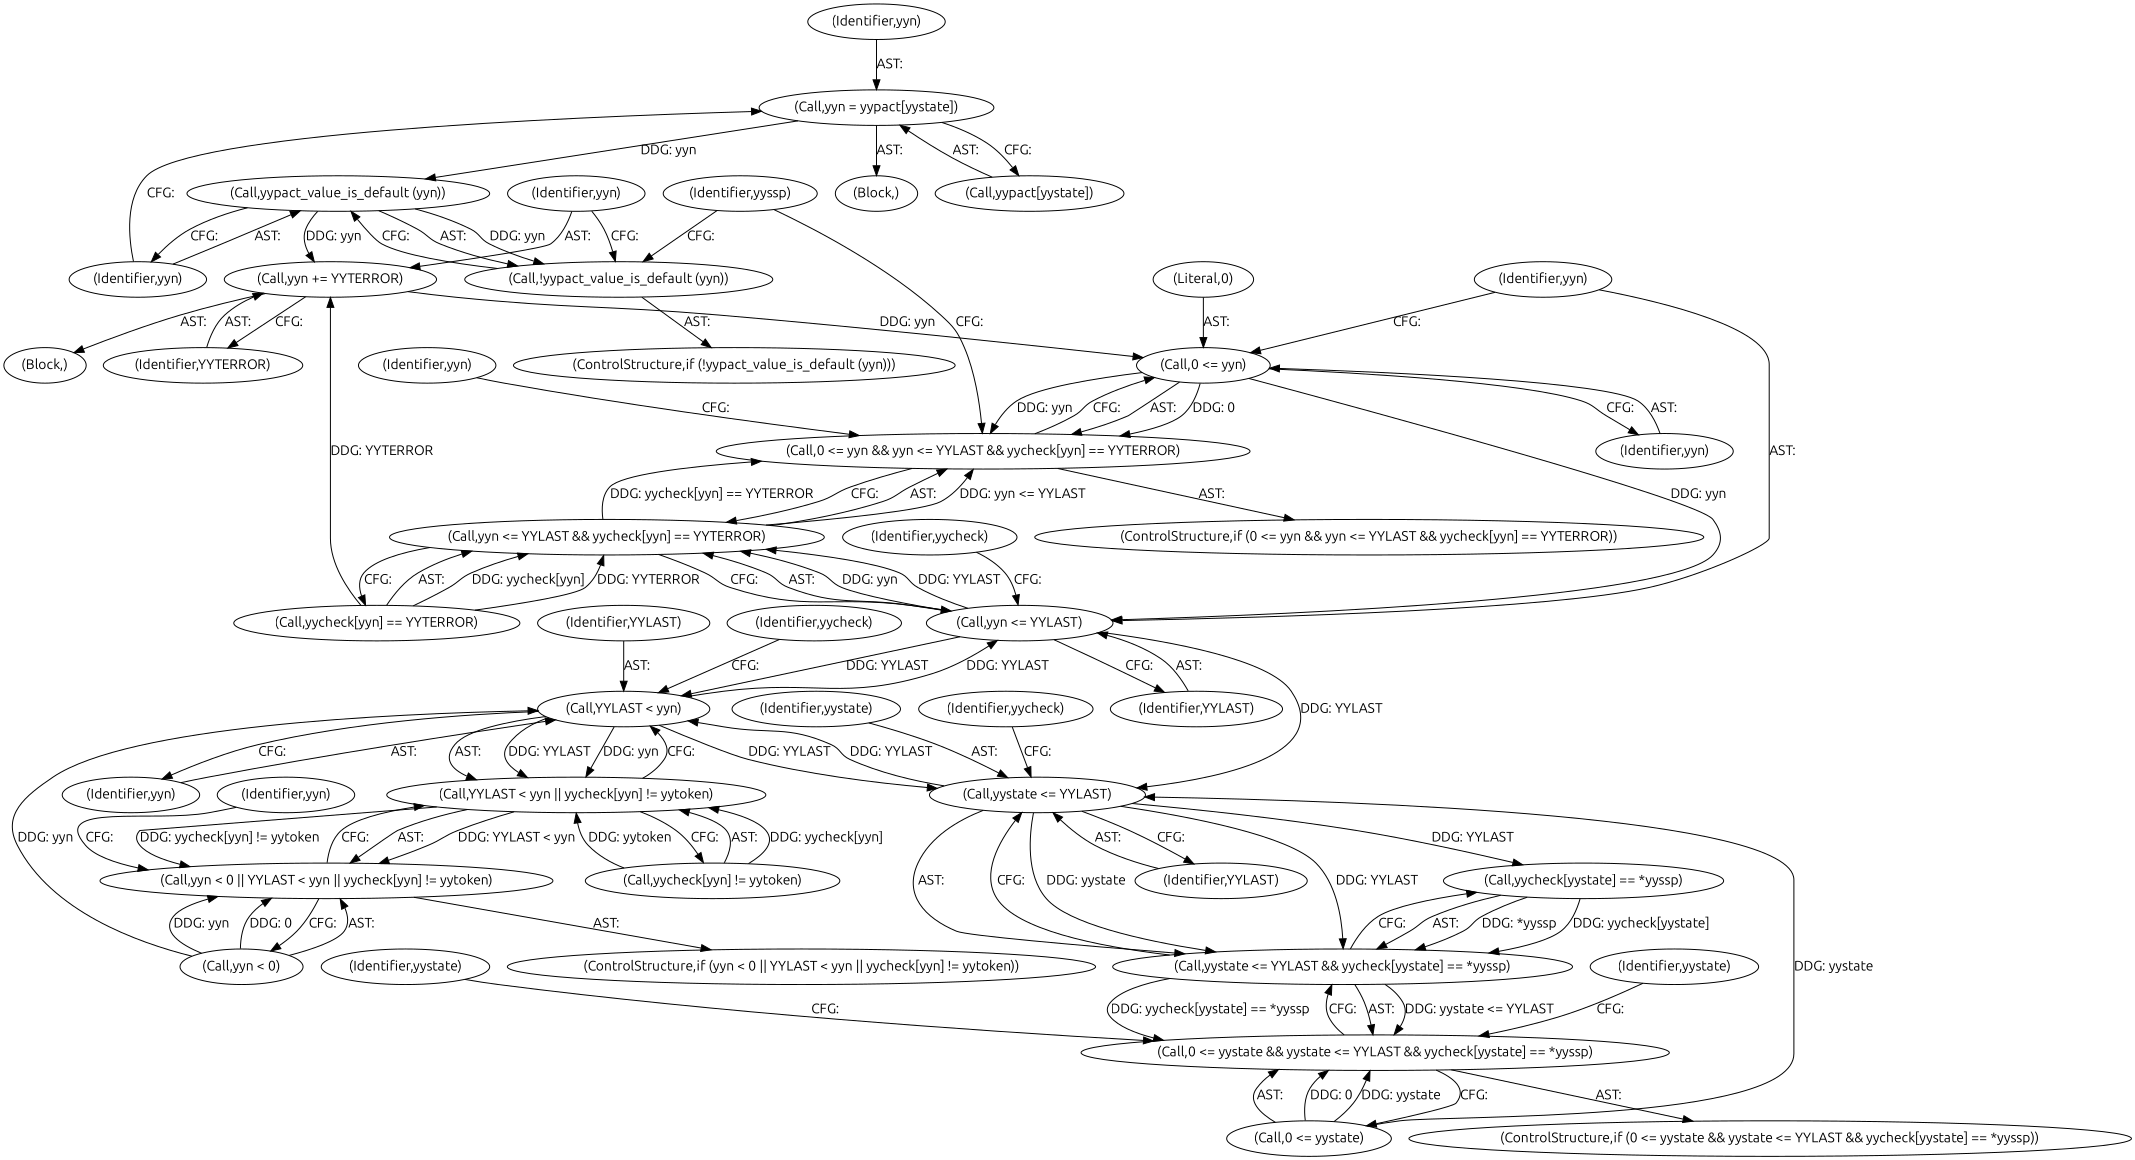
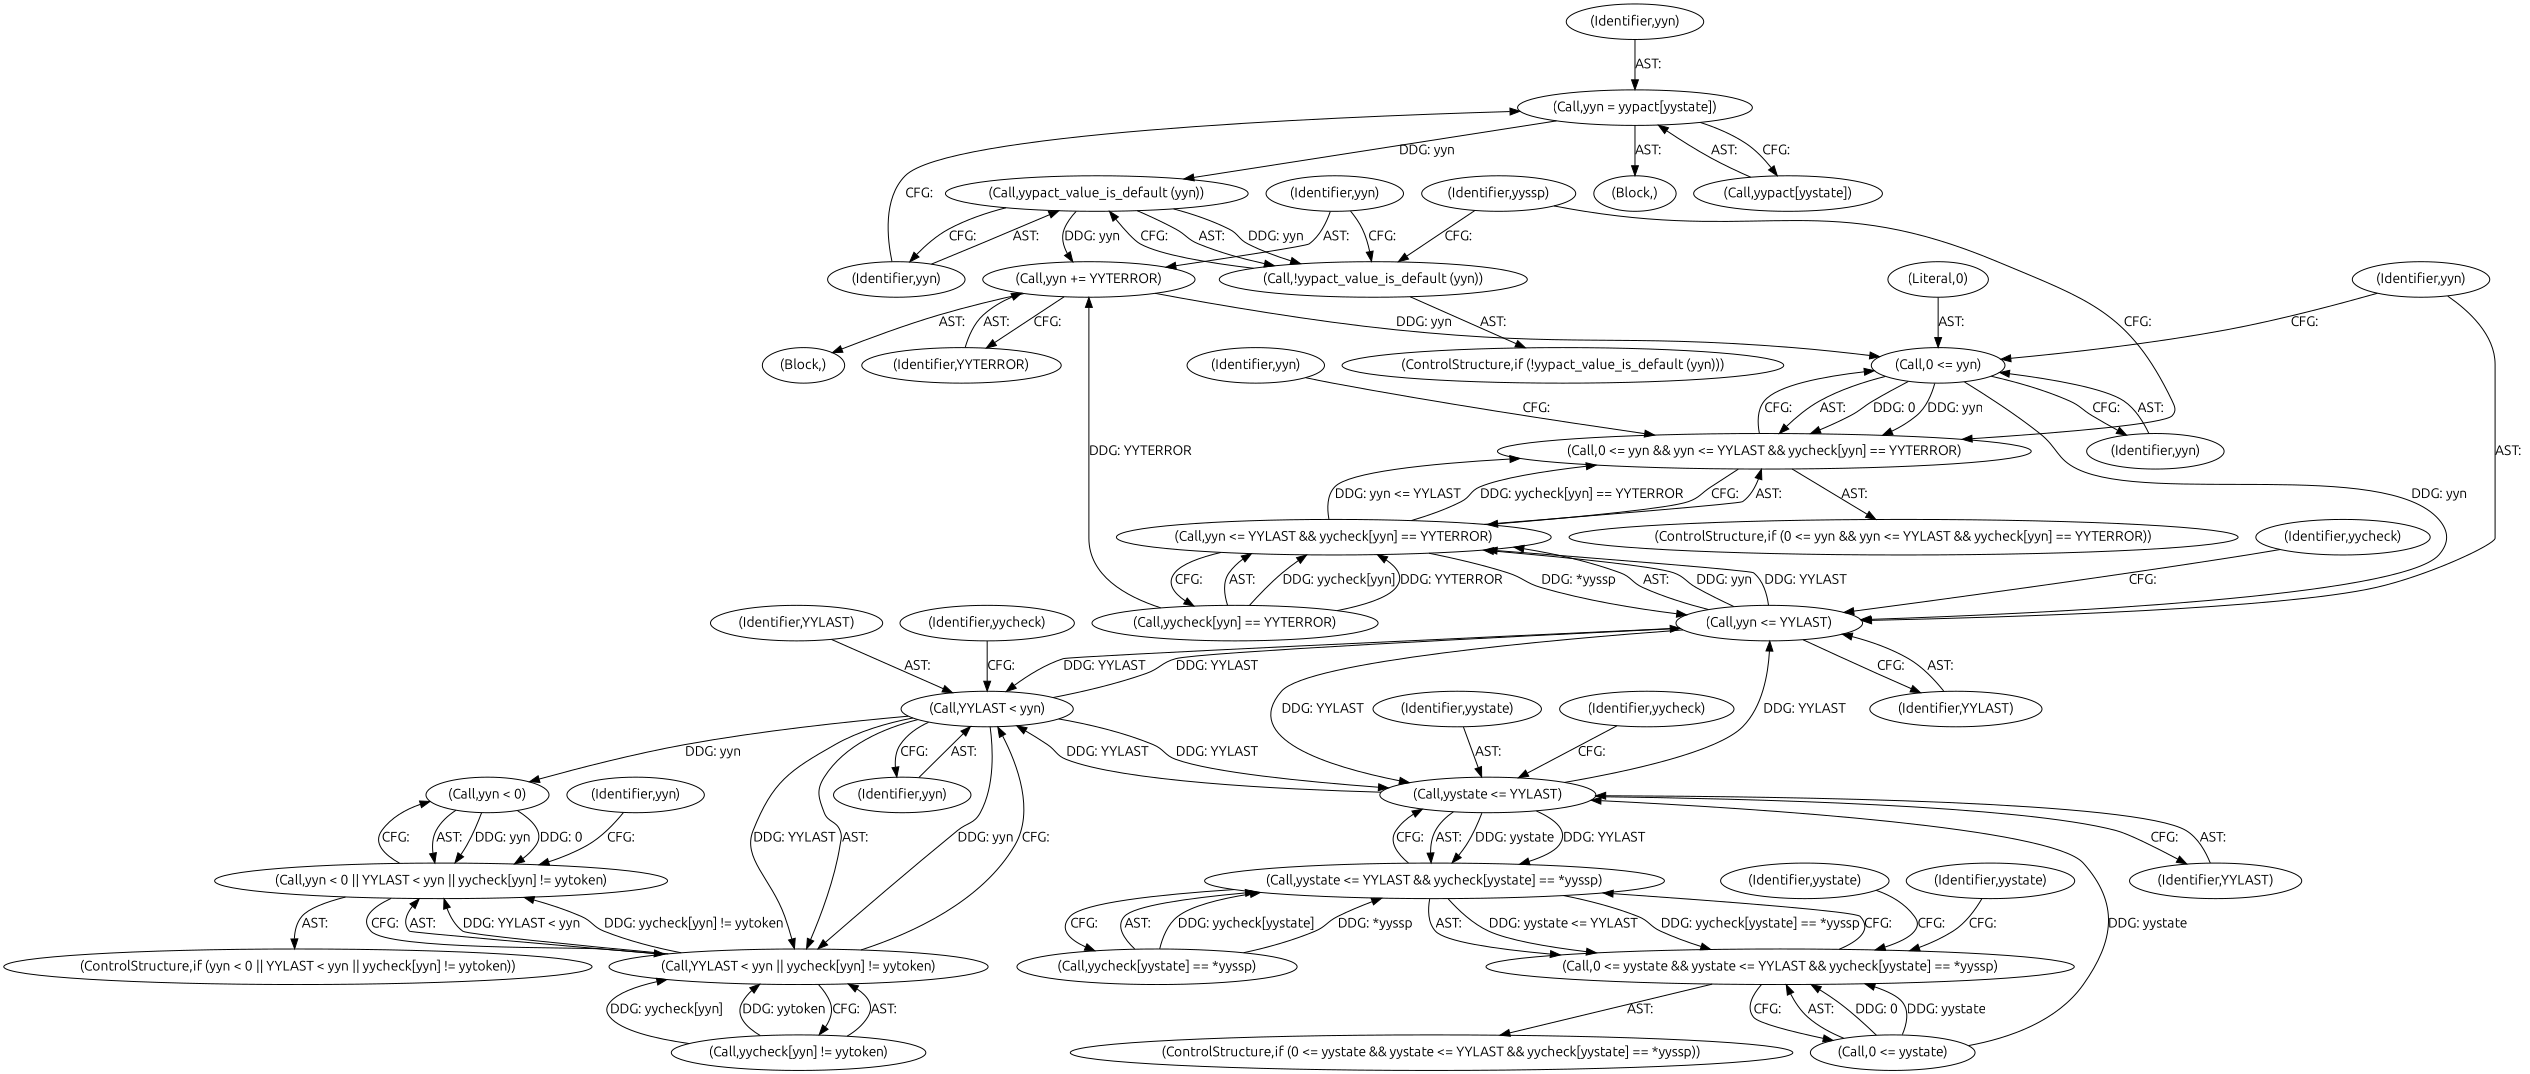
(746, 580) -> (1579, 580)
(139, 746) -> (722, 738)
(1324, 825) -> (1696, 751)
